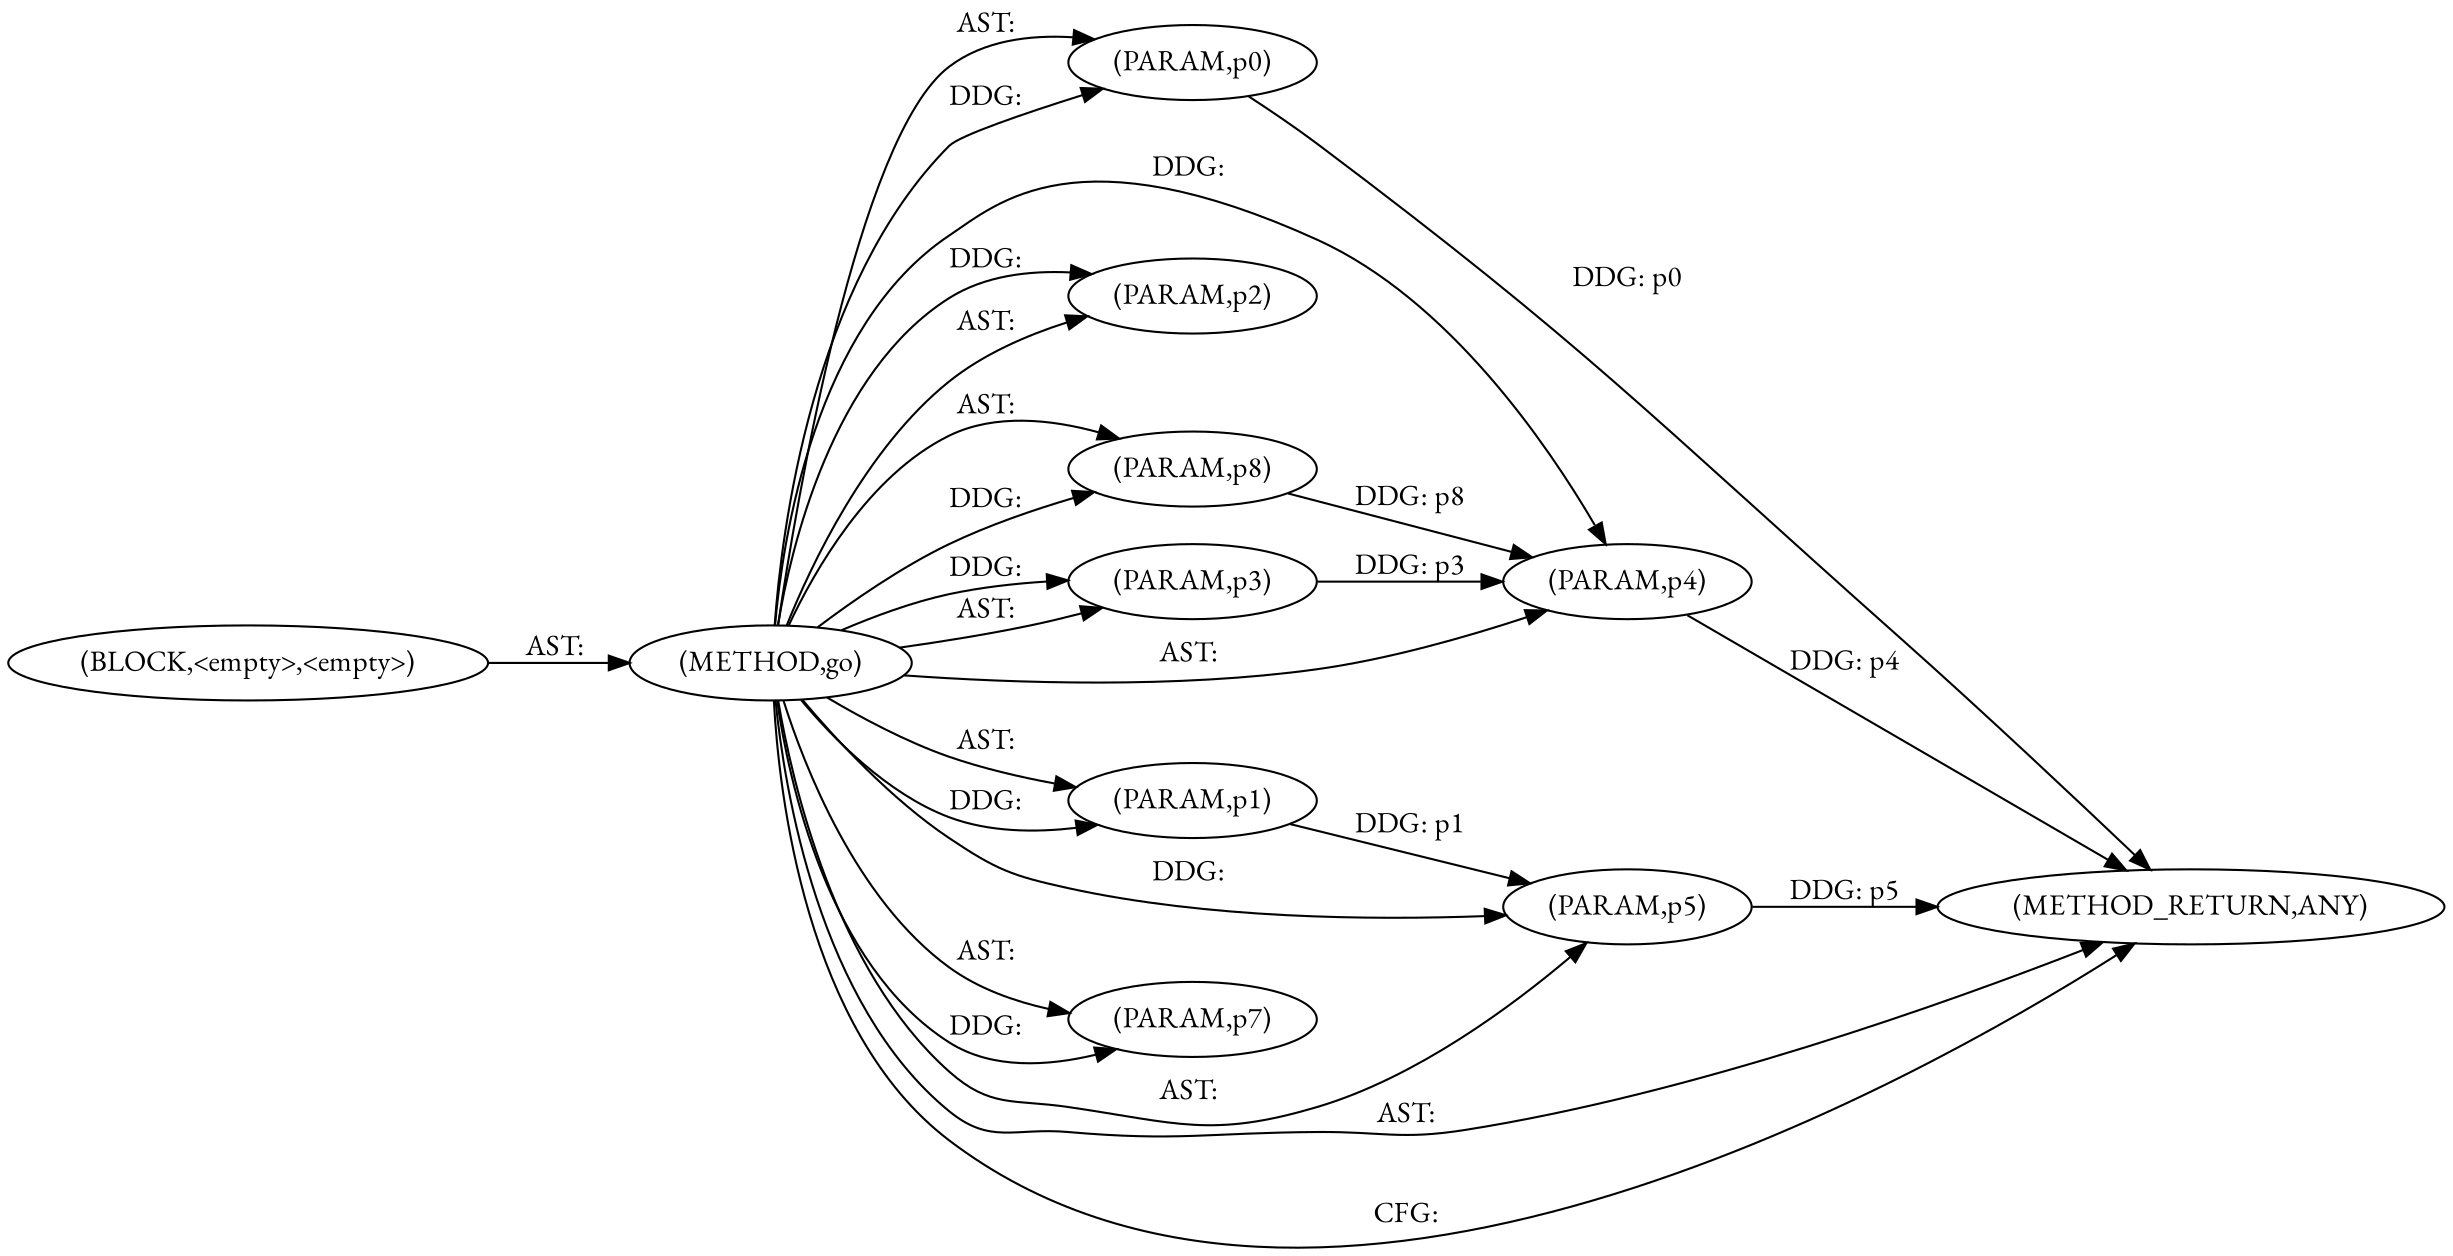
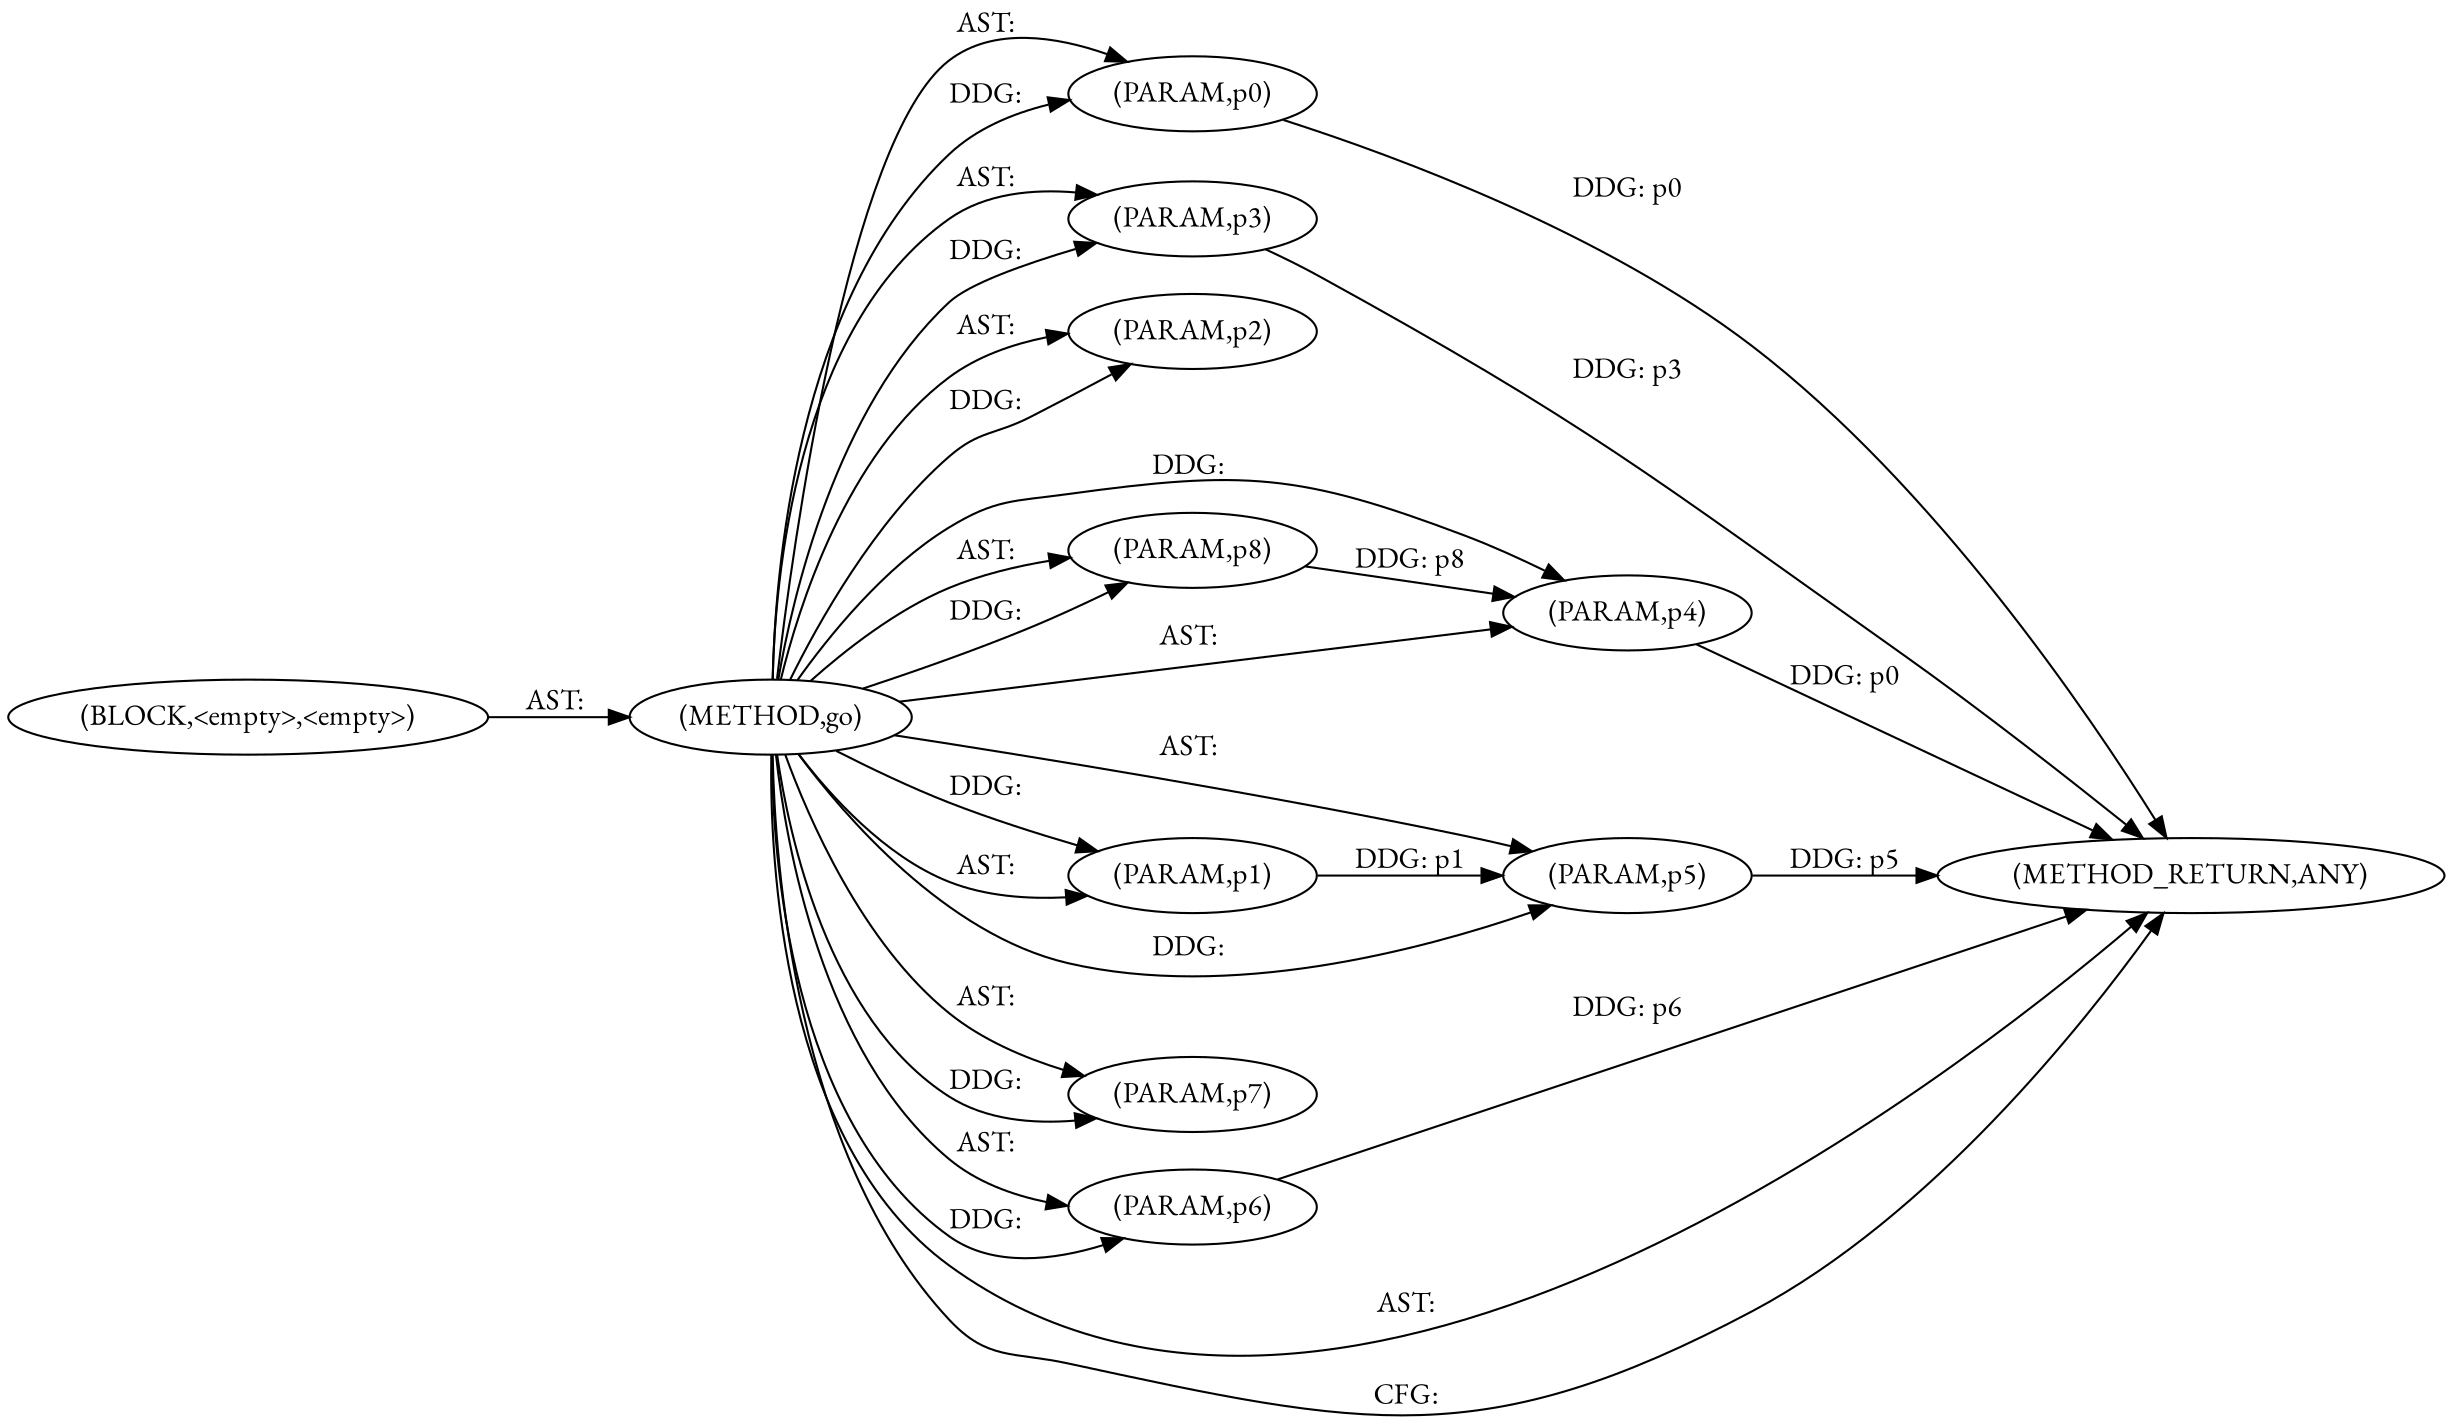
(1399, 582) -> (1709, 517)
(1845, 662) -> (1845, 676)
none -> (1193, 1207)
